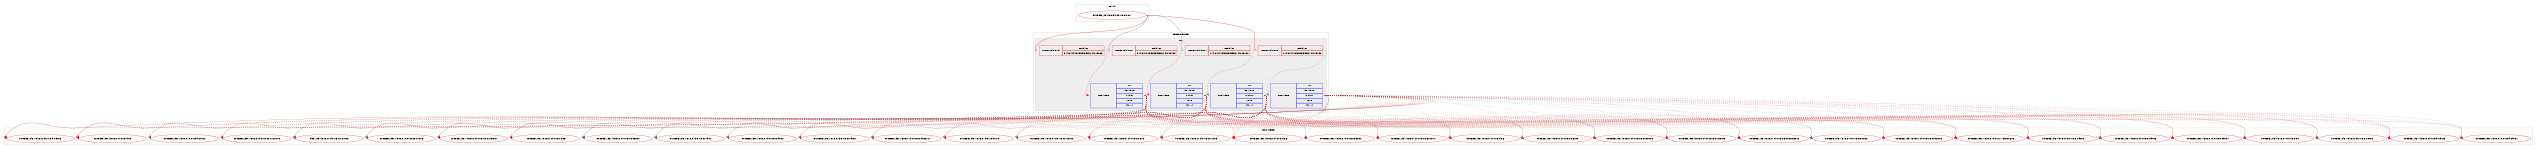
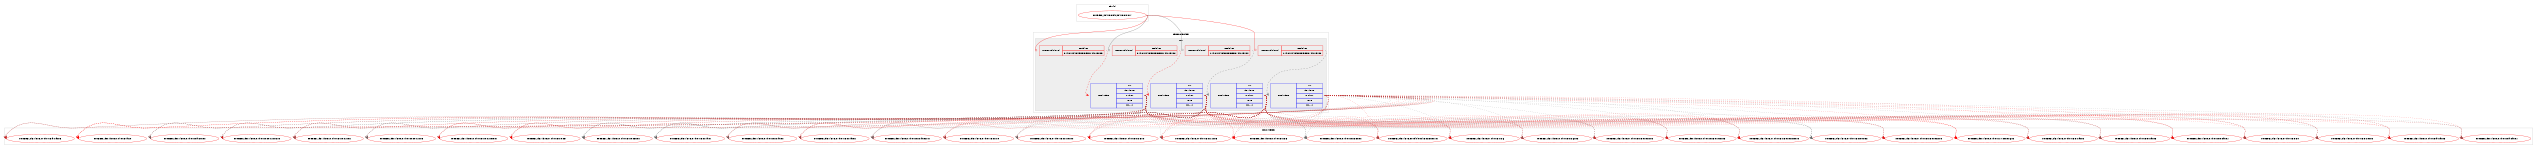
(329, 139) -> (329, 139)
(1413, 139) -> (1413, 139)
